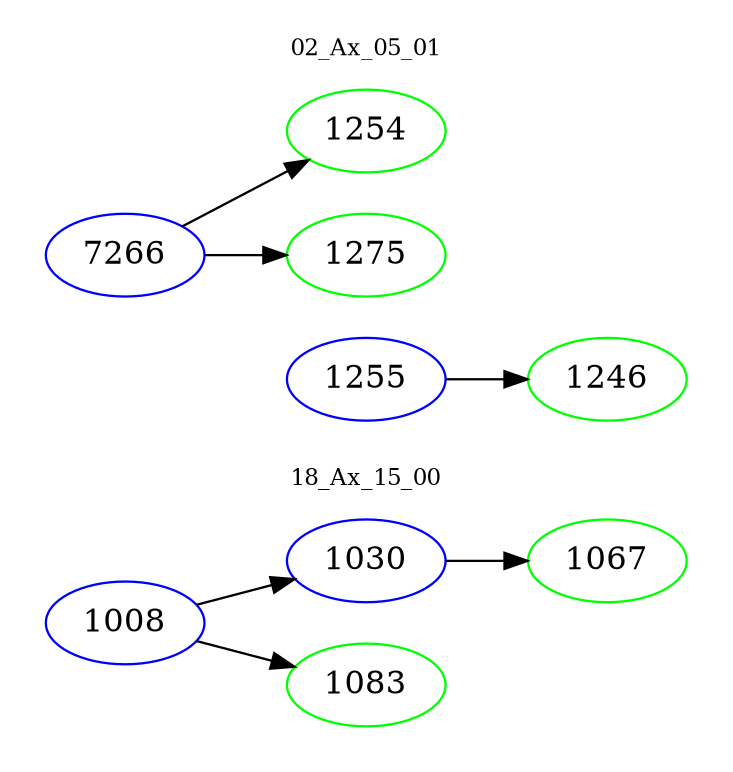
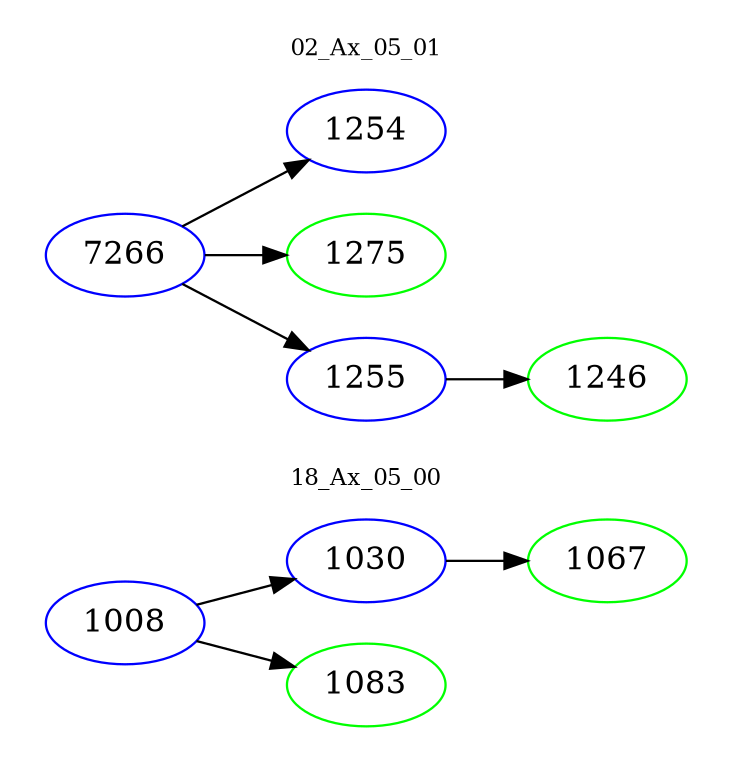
(366, 131) -> (366, 131)
none -> (235, 312)
(366, 479) -> (366, 479)
